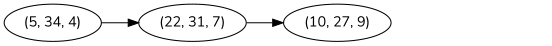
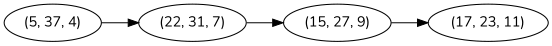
(53, 23) -> (53, 23)
(337, 23) -> (337, 23)
none -> (488, 23)
